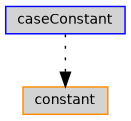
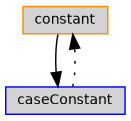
none -> (56, 53)
